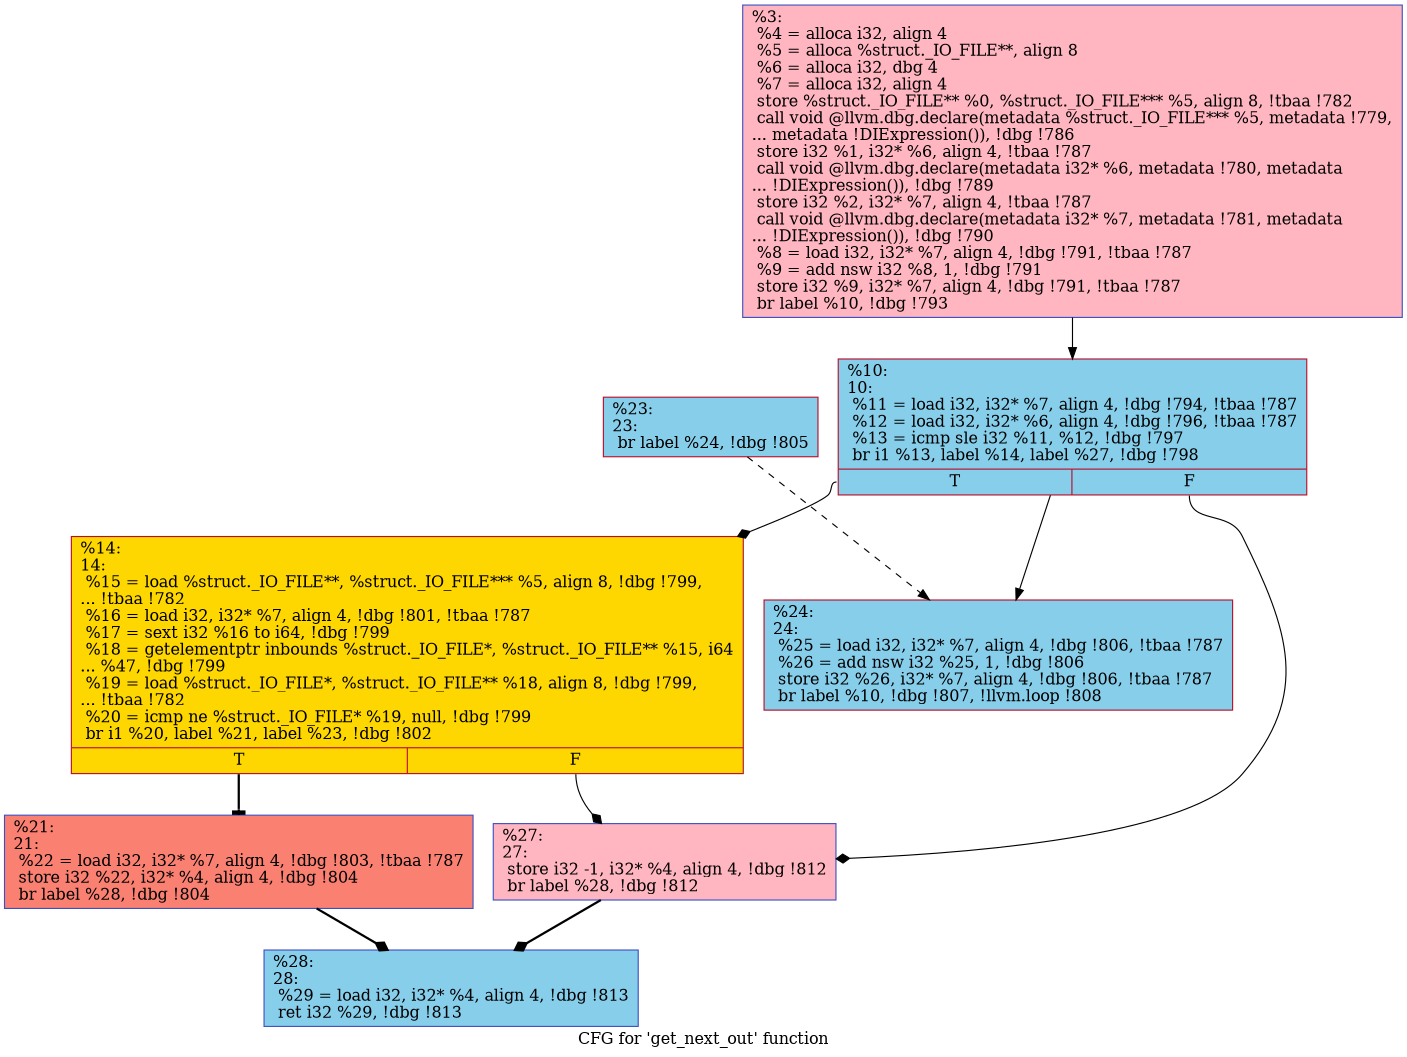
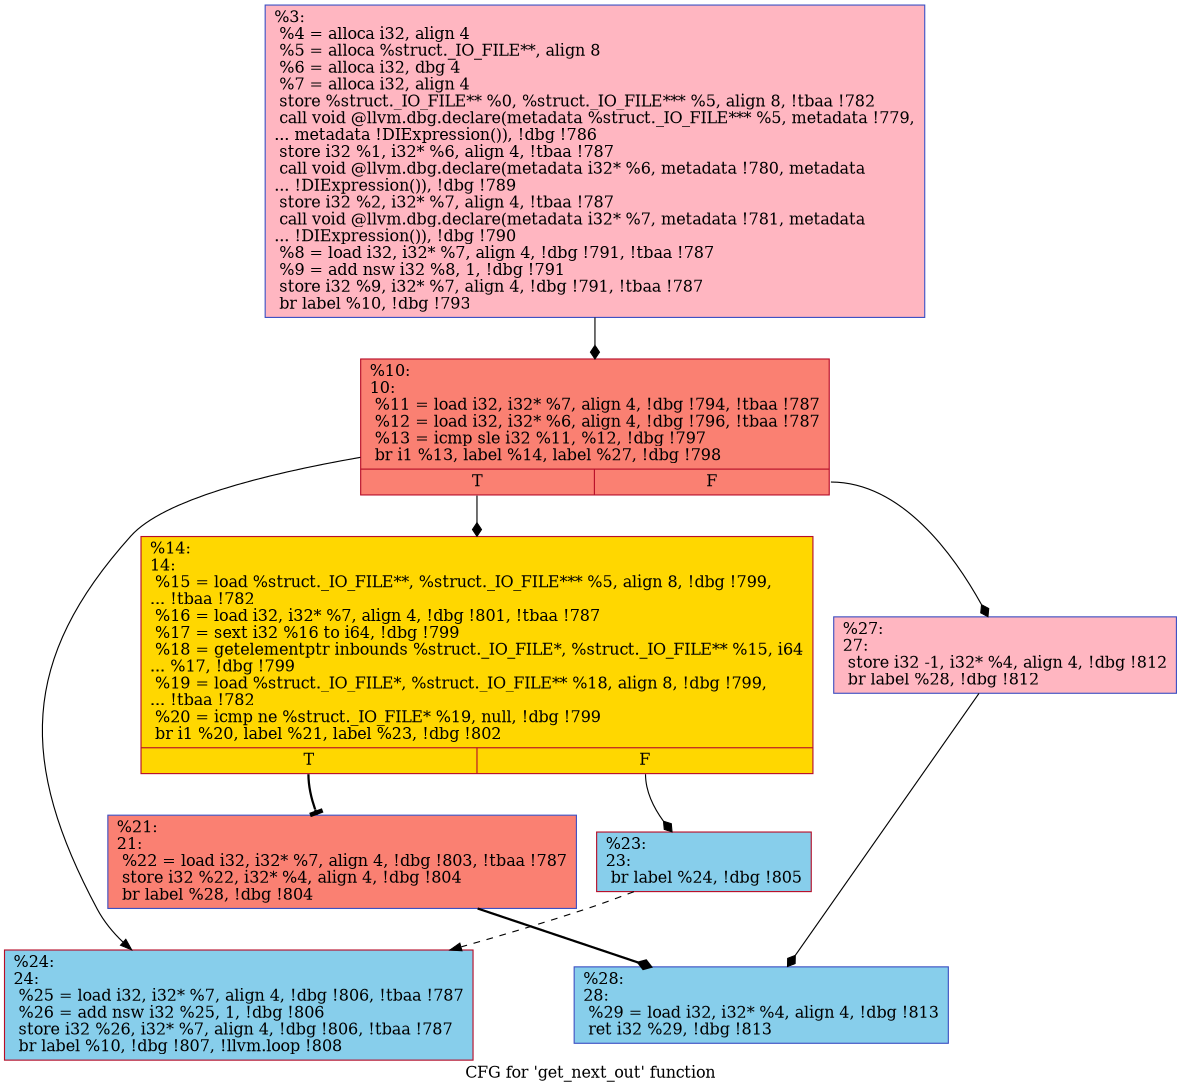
(1072, 332) -> (595, 331)
(1072, 427) -> (595, 427)
(153, 667) -> (223, 667)
(580, 795) -> (651, 799)
(564, 922) -> (887, 824)
